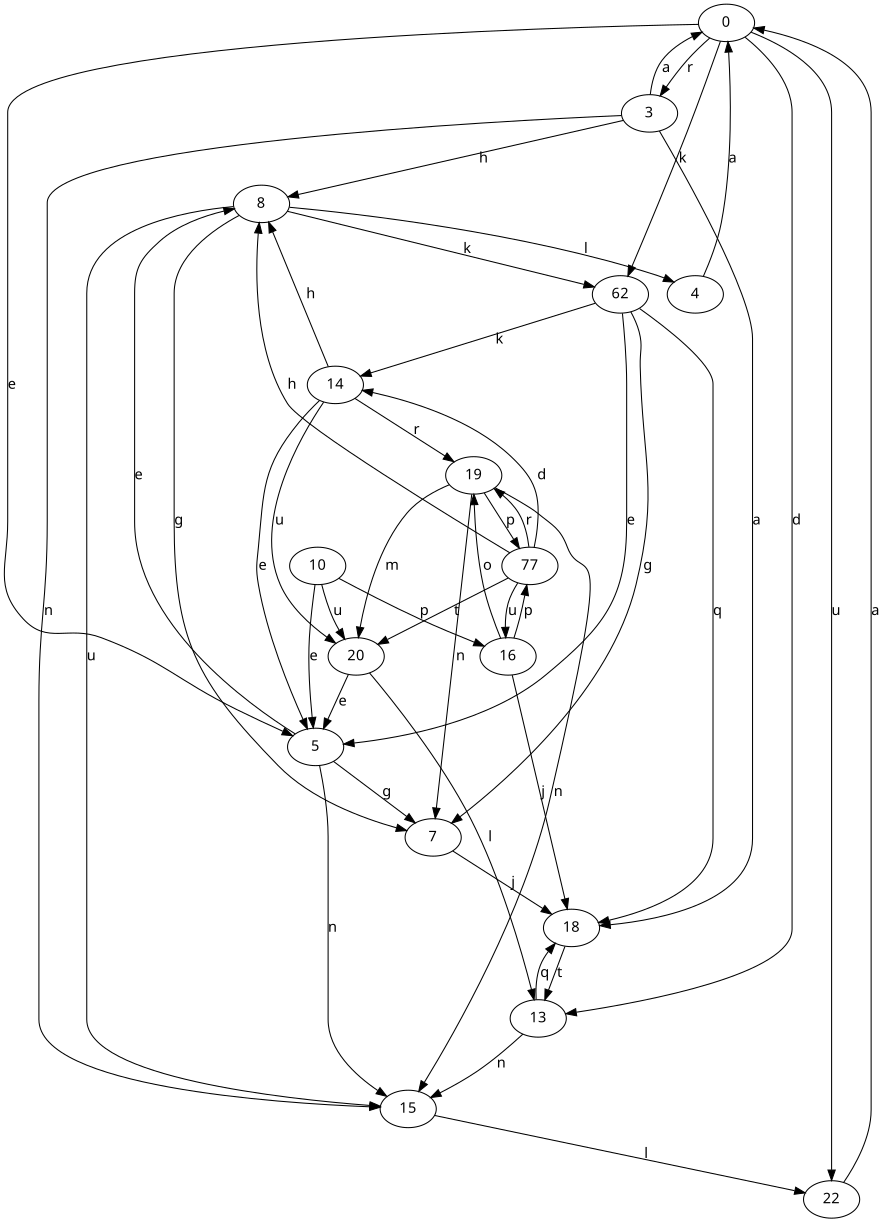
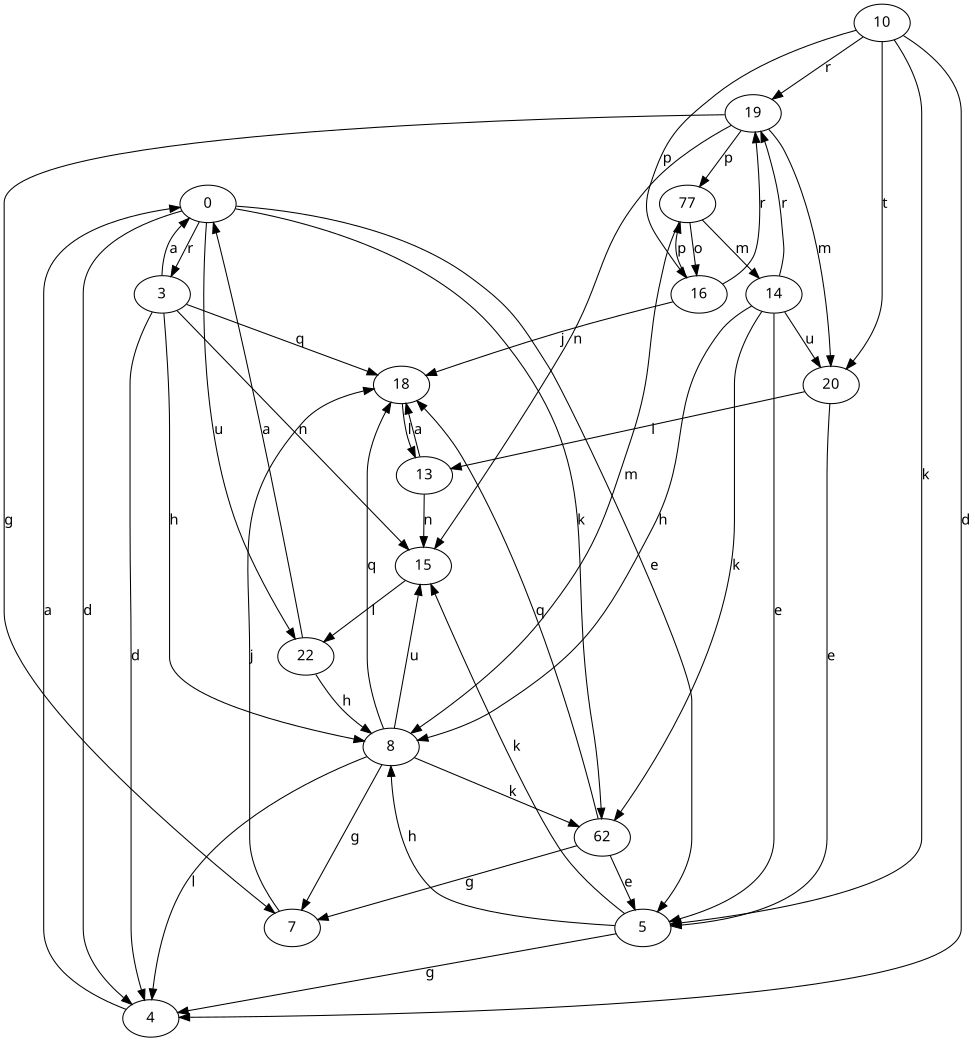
(483, 338) -> (730, 571)
(293, 385) -> (631, 475)
(139, 475) -> (413, 837)
(542, 475) -> (742, 249)
(521, 518) -> (822, 65)
(757, 521) -> (300, 340)
(488, 566) -> (763, 204)
none -> (367, 570)
(792, 595) -> (83, 584)
(448, 609) -> none
(339, 611) -> (885, 204)
(513, 611) -> (699, 249)
none -> (131, 650)
(314, 656) -> (926, 475)
(461, 656) -> (9, 521)
none -> (337, 703)
(370, 789) -> (402, 972)
none -> (961, 864)
(333, 928) -> (517, 747)
(545, 973) -> (418, 430)
(560, 973) -> (410, 430)
